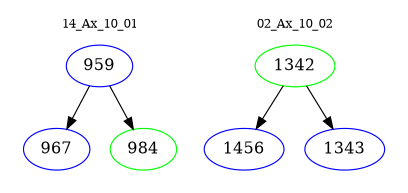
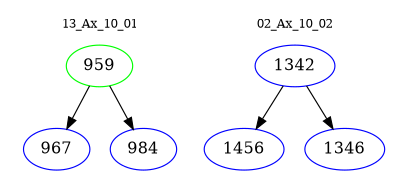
(100, 25) -> (100, 25)
(99, 66) -> (99, 66)
(295, 66) -> (295, 66)
(143, 149) -> (143, 149)
(345, 149) -> (345, 149)
